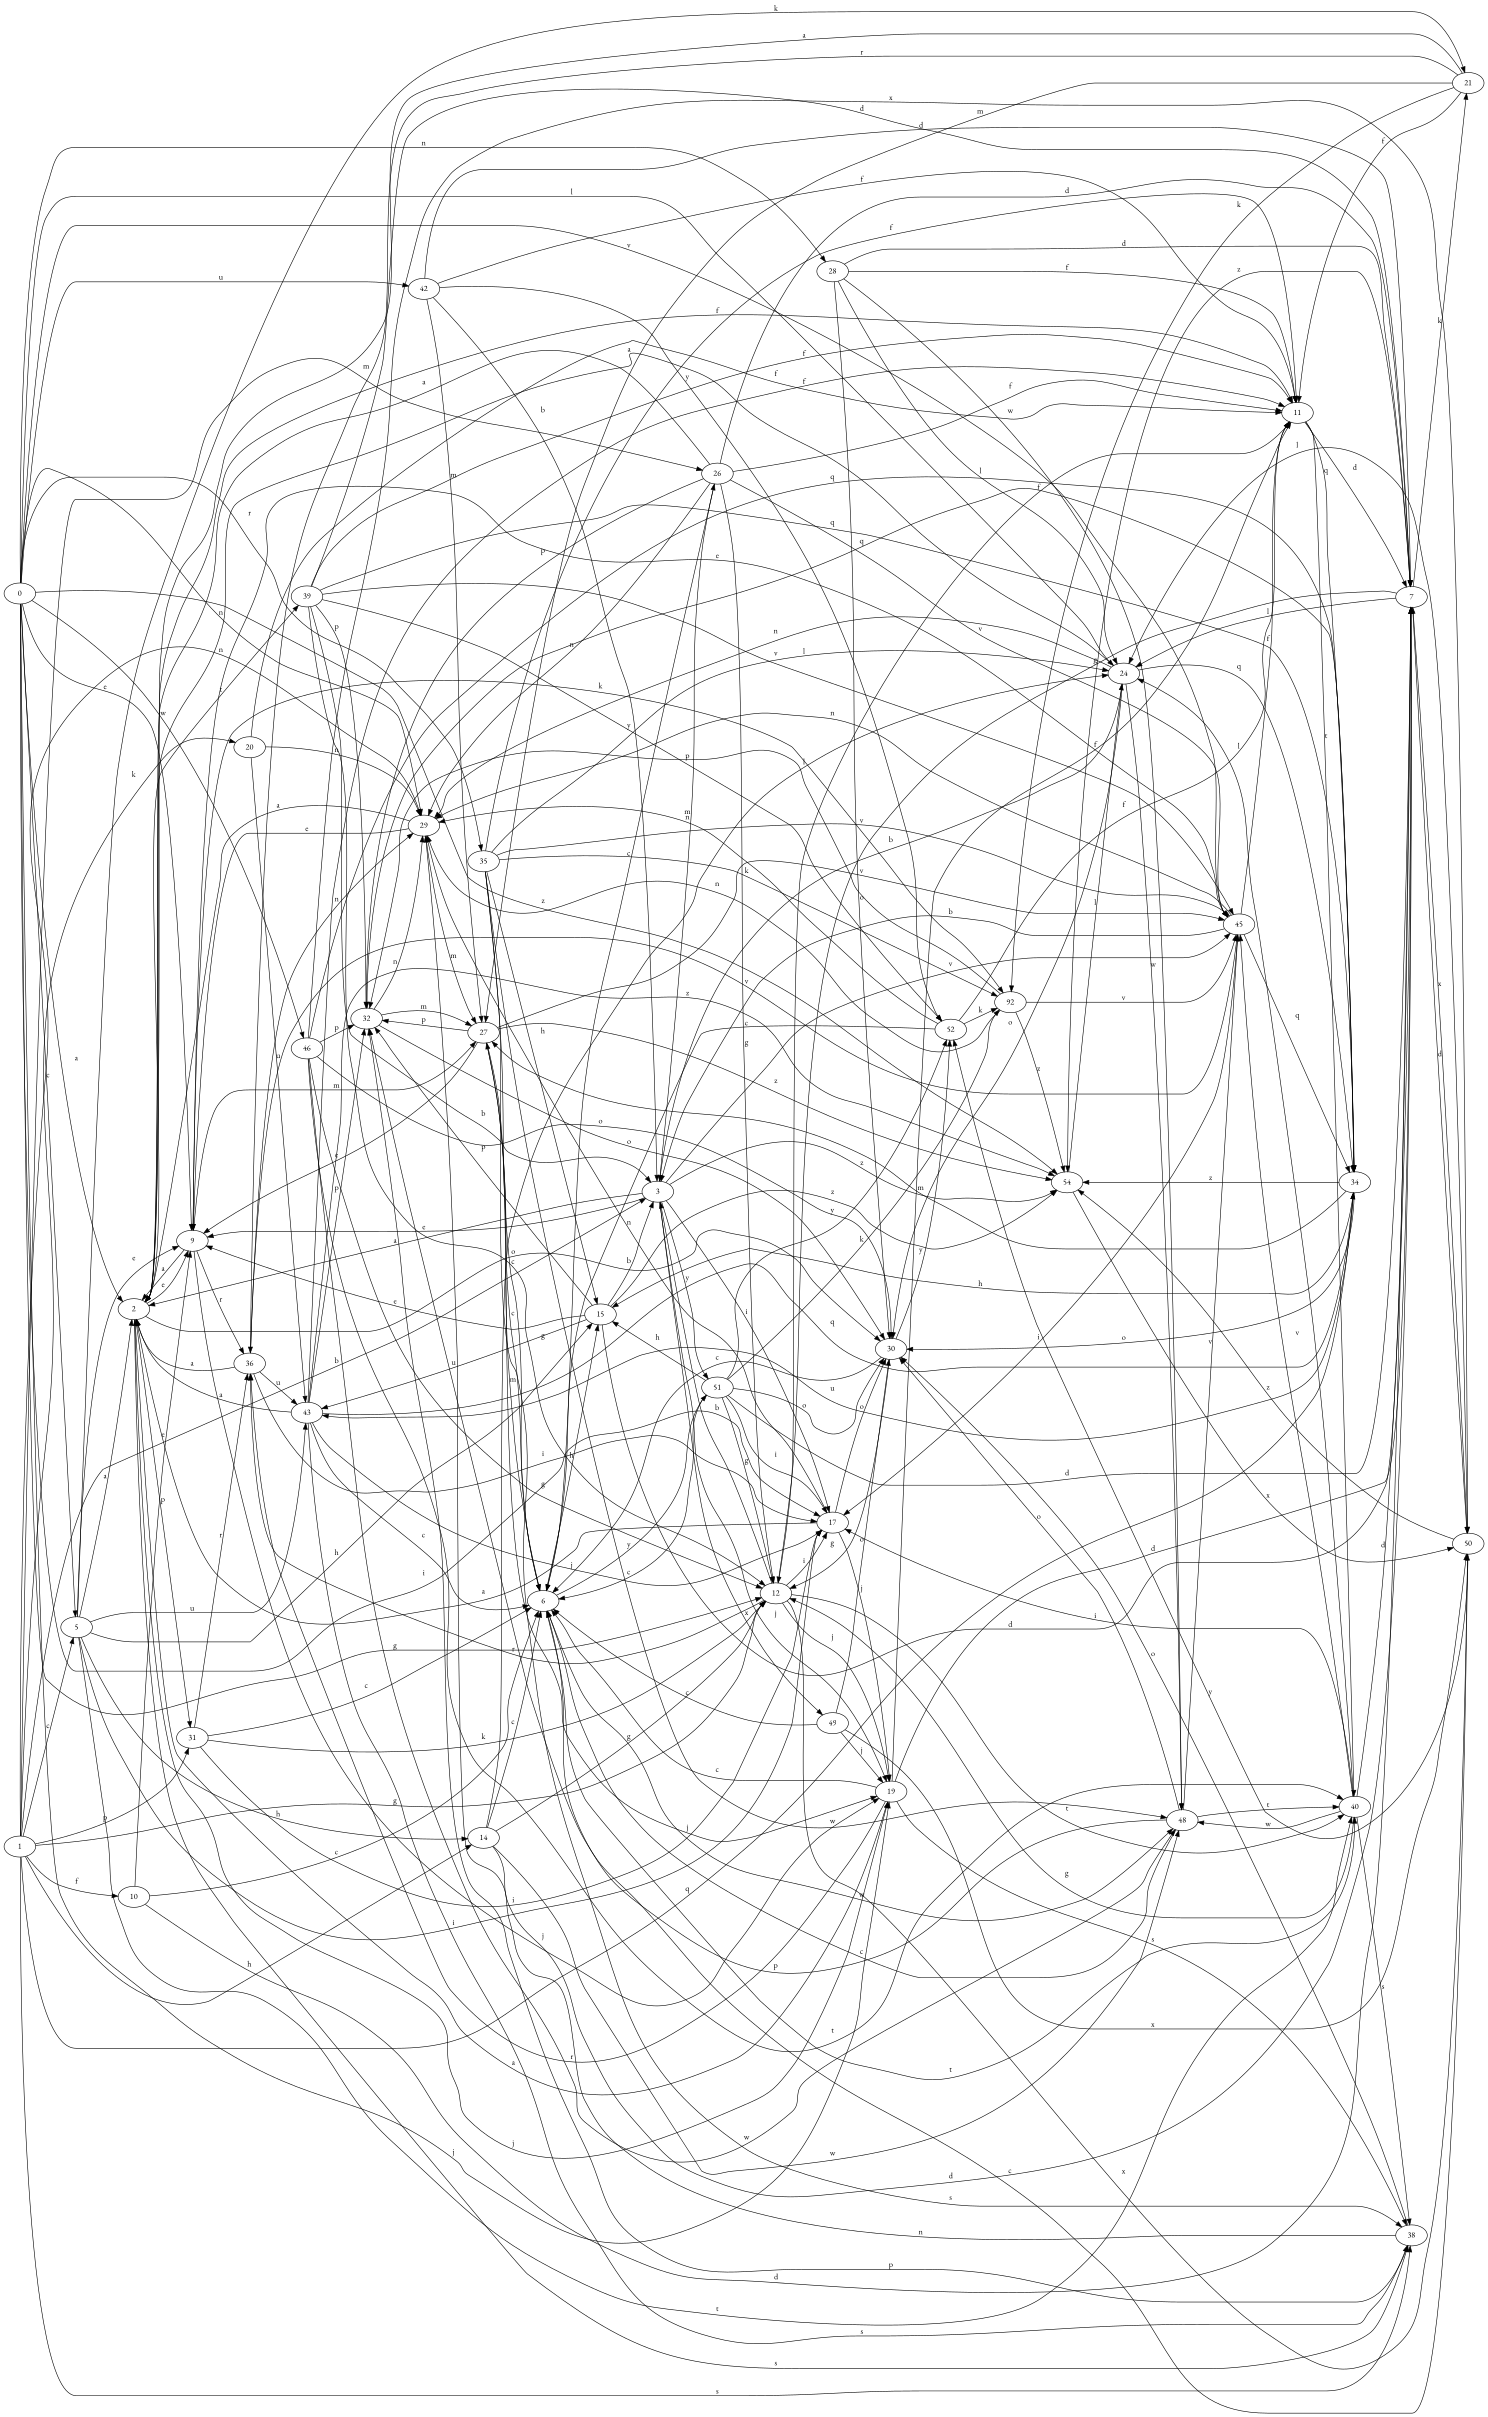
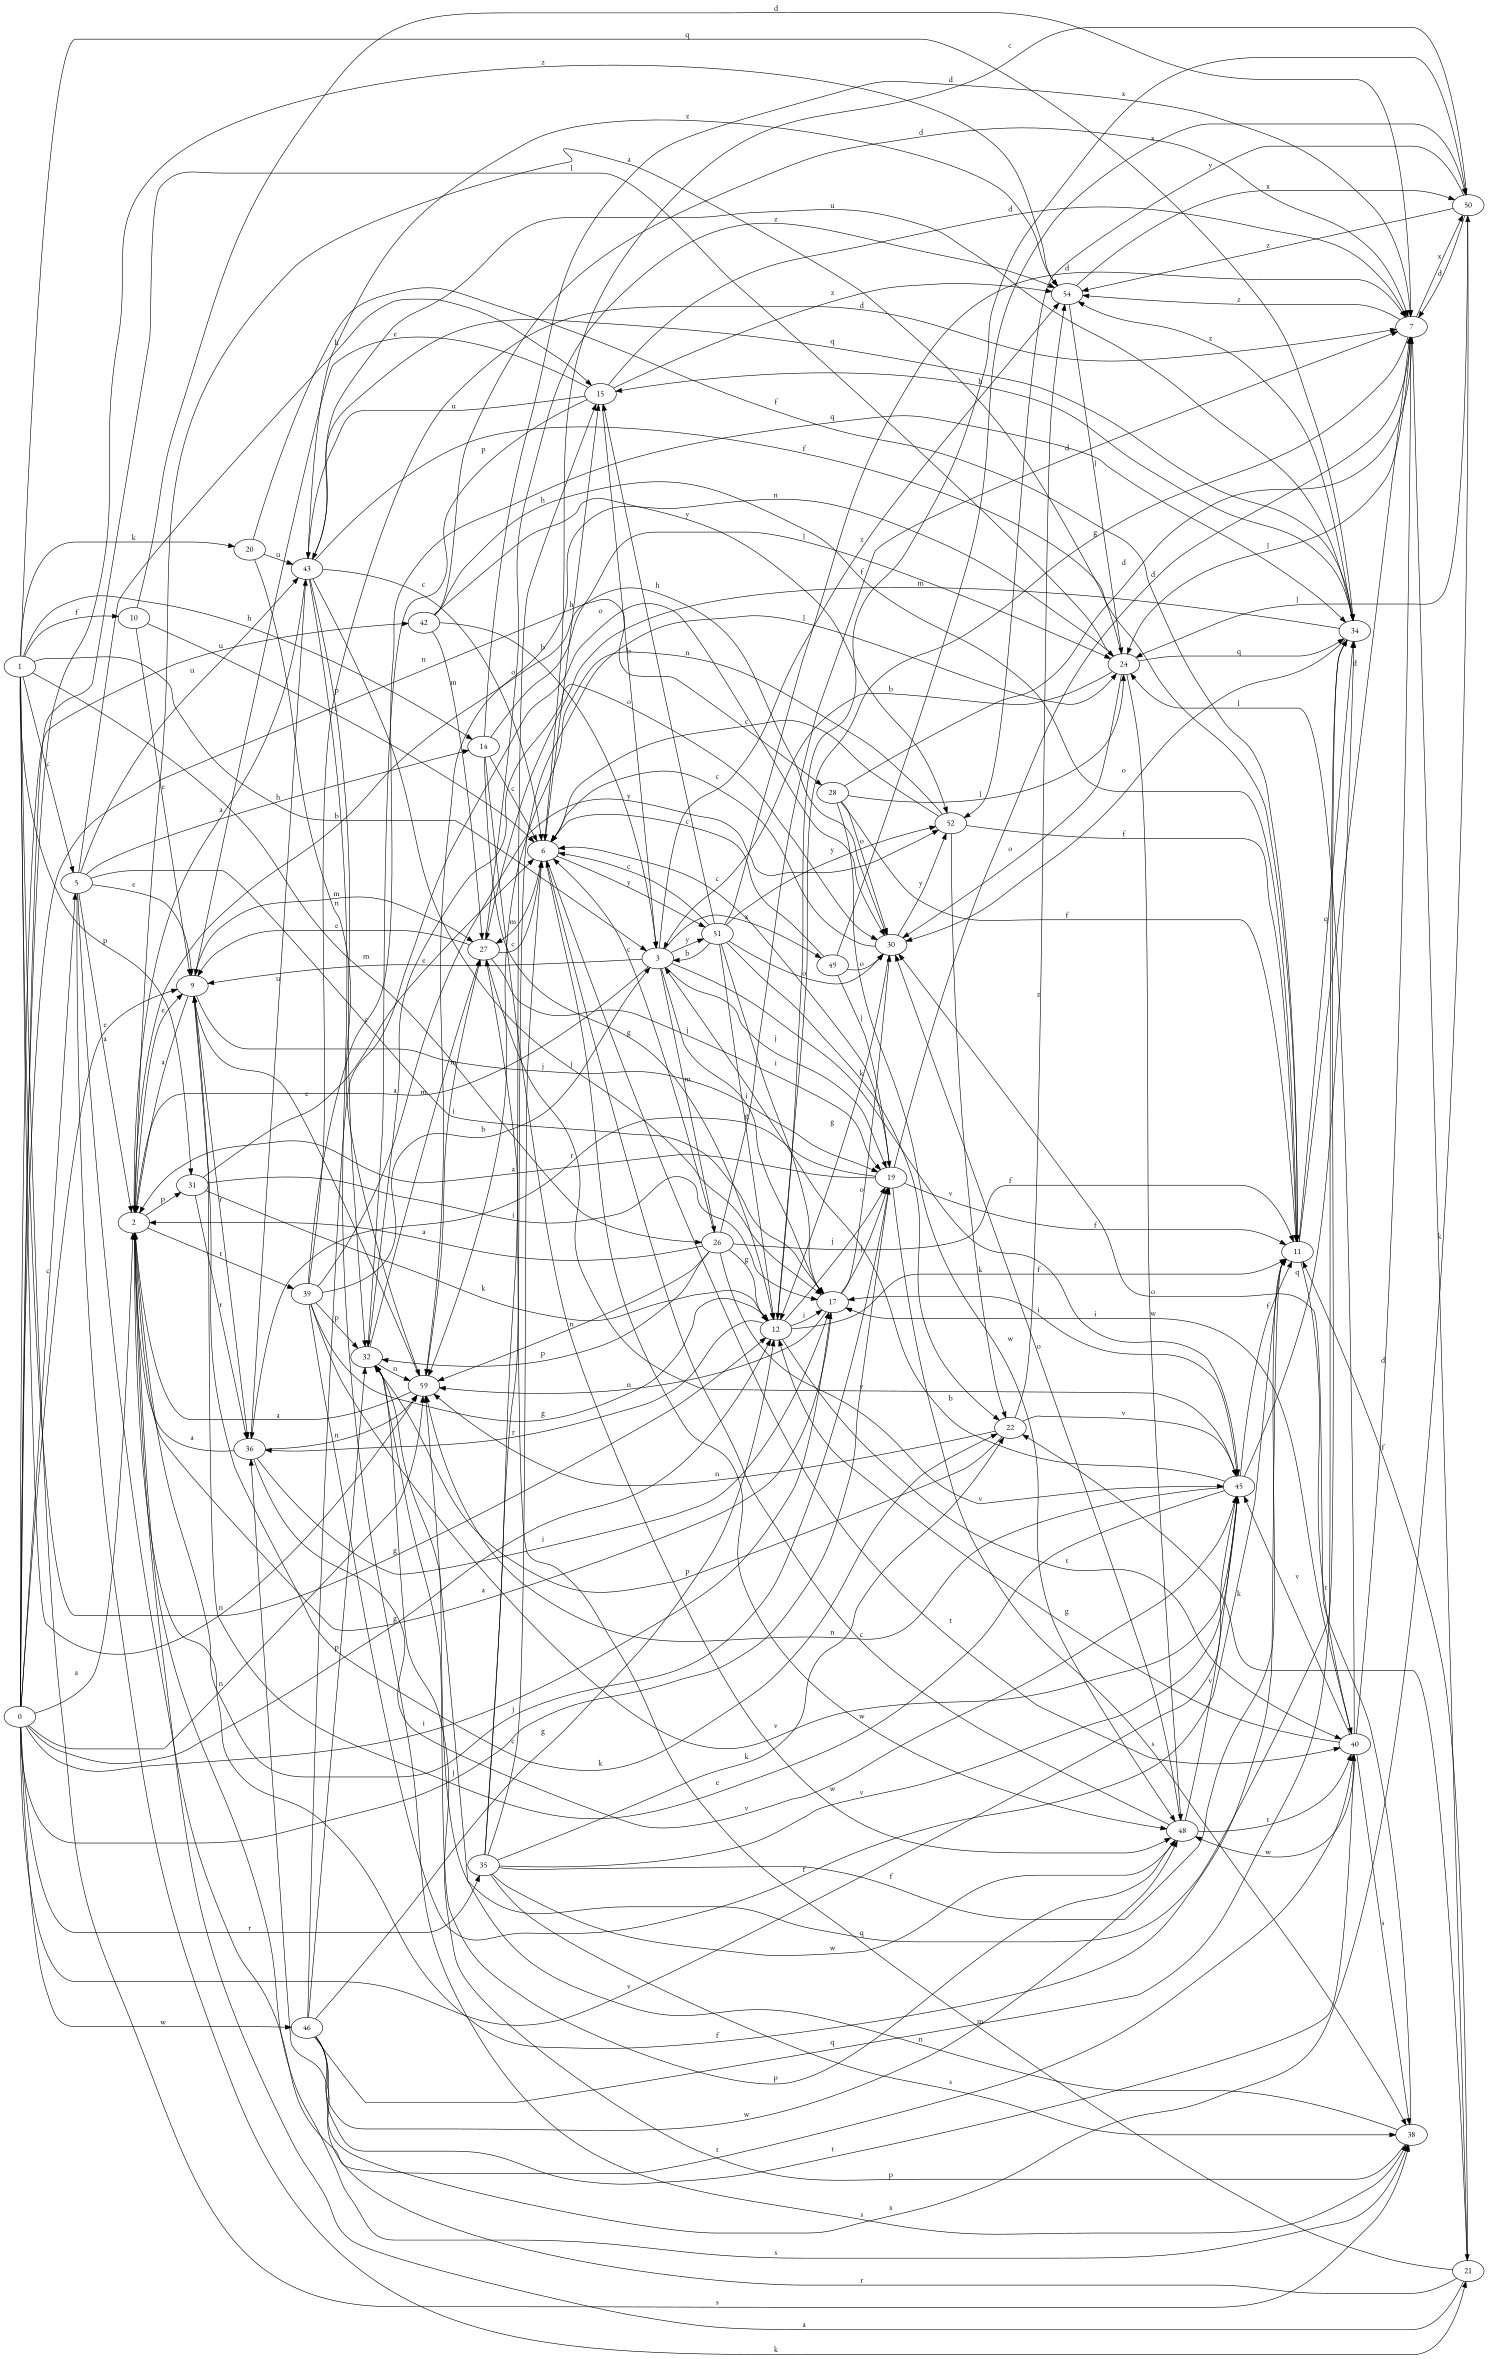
(424, 826) -> (424, 1386)
(1010, 1002) -> (1010, 1428)
(428, 1026) -> none
(697, 1391) -> (696, 955)
